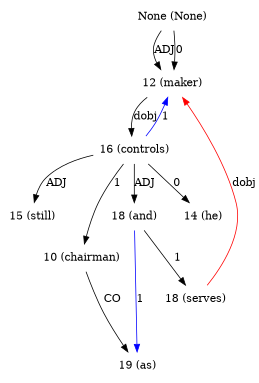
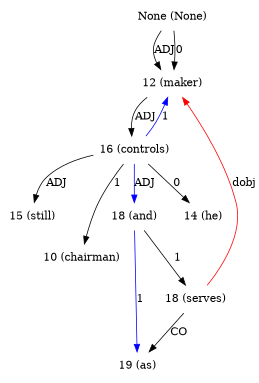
(145, 117) -> (145, 117)
(134, 179) -> (134, 179)
(102, 310) -> (169, 330)
